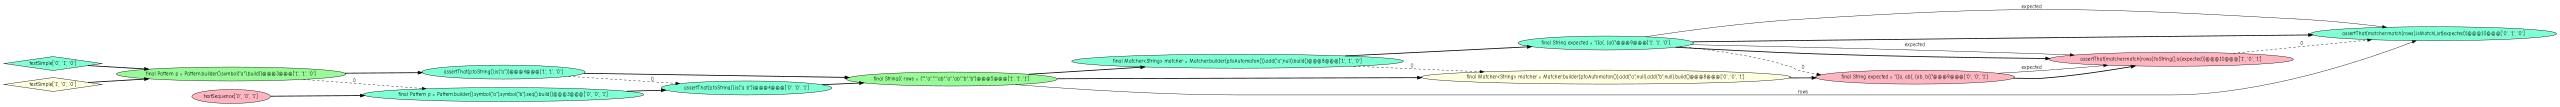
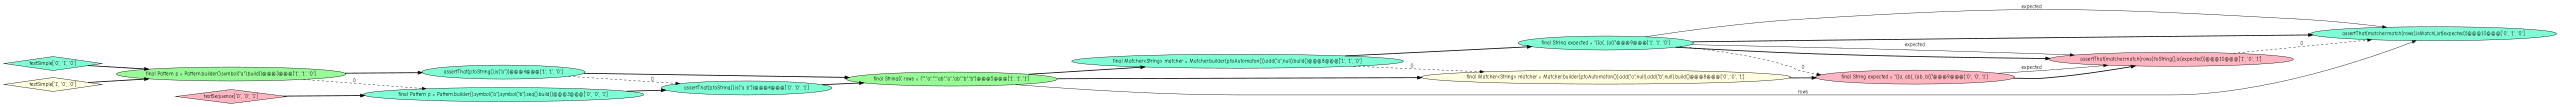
(231, 96) -> (231, 96)
